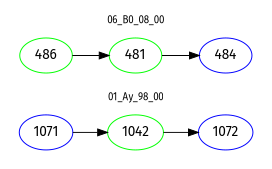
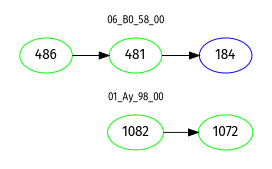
(136, 21) -> (136, 21)
(226, 55) -> (226, 55)
(46, 132) -> none
(136, 132) -> (136, 132)
(226, 132) -> (226, 132)
